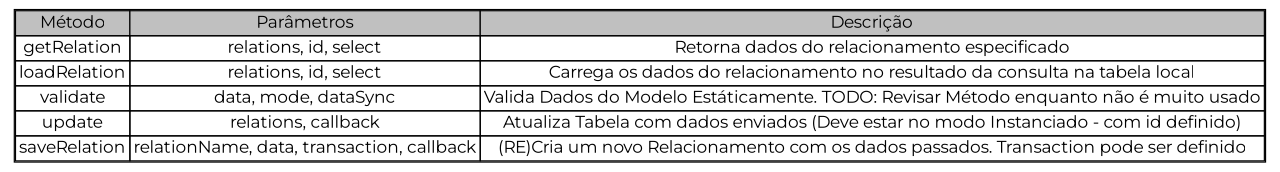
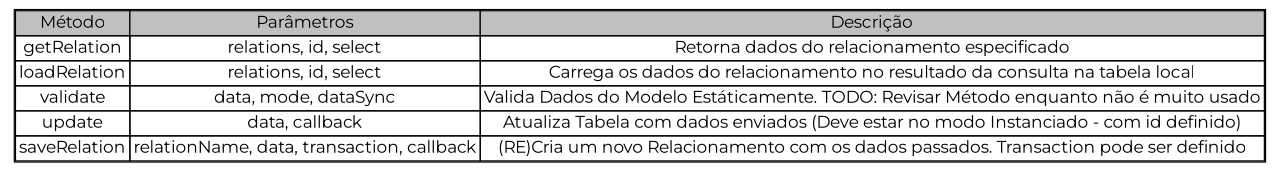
(305, 123) -> (305, 123)
